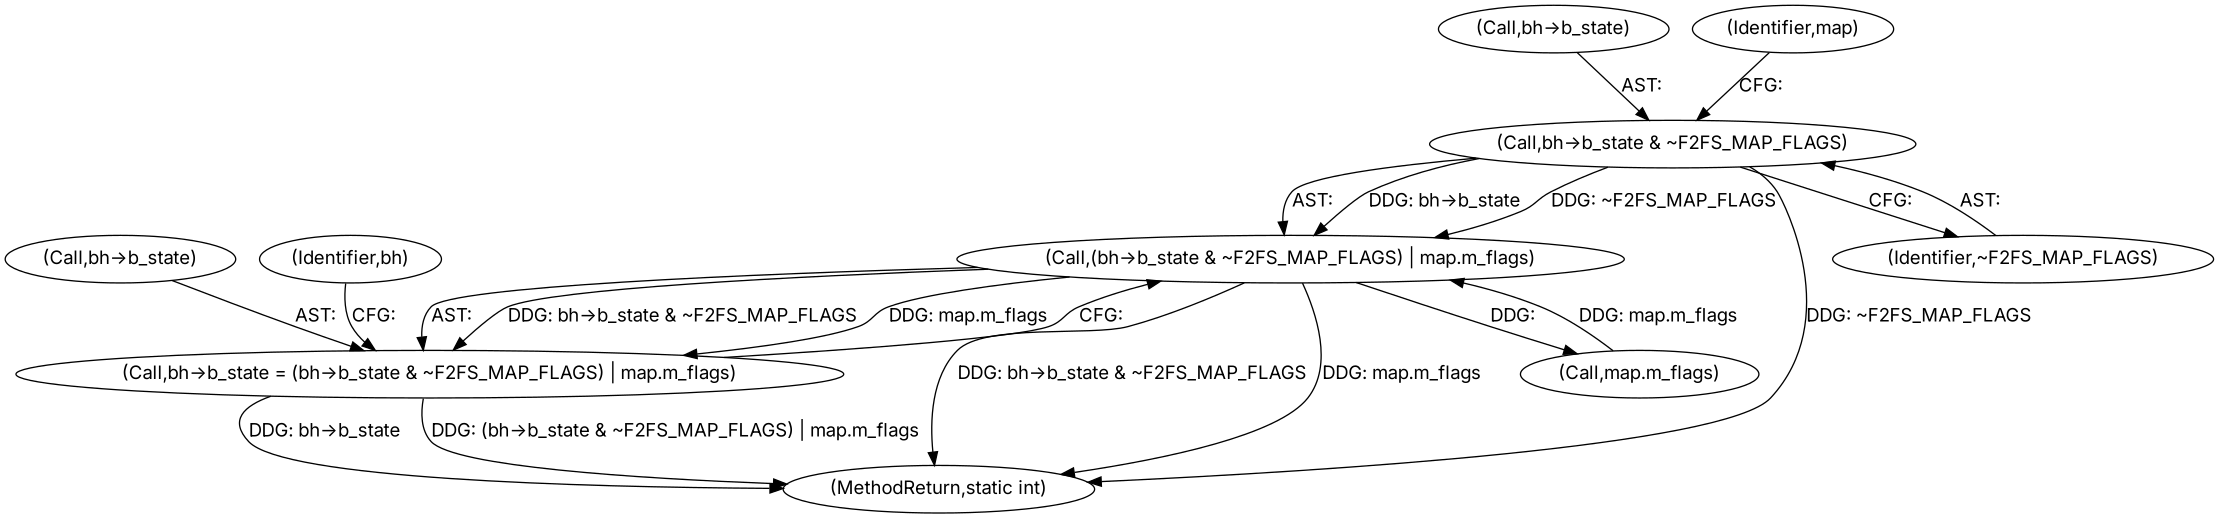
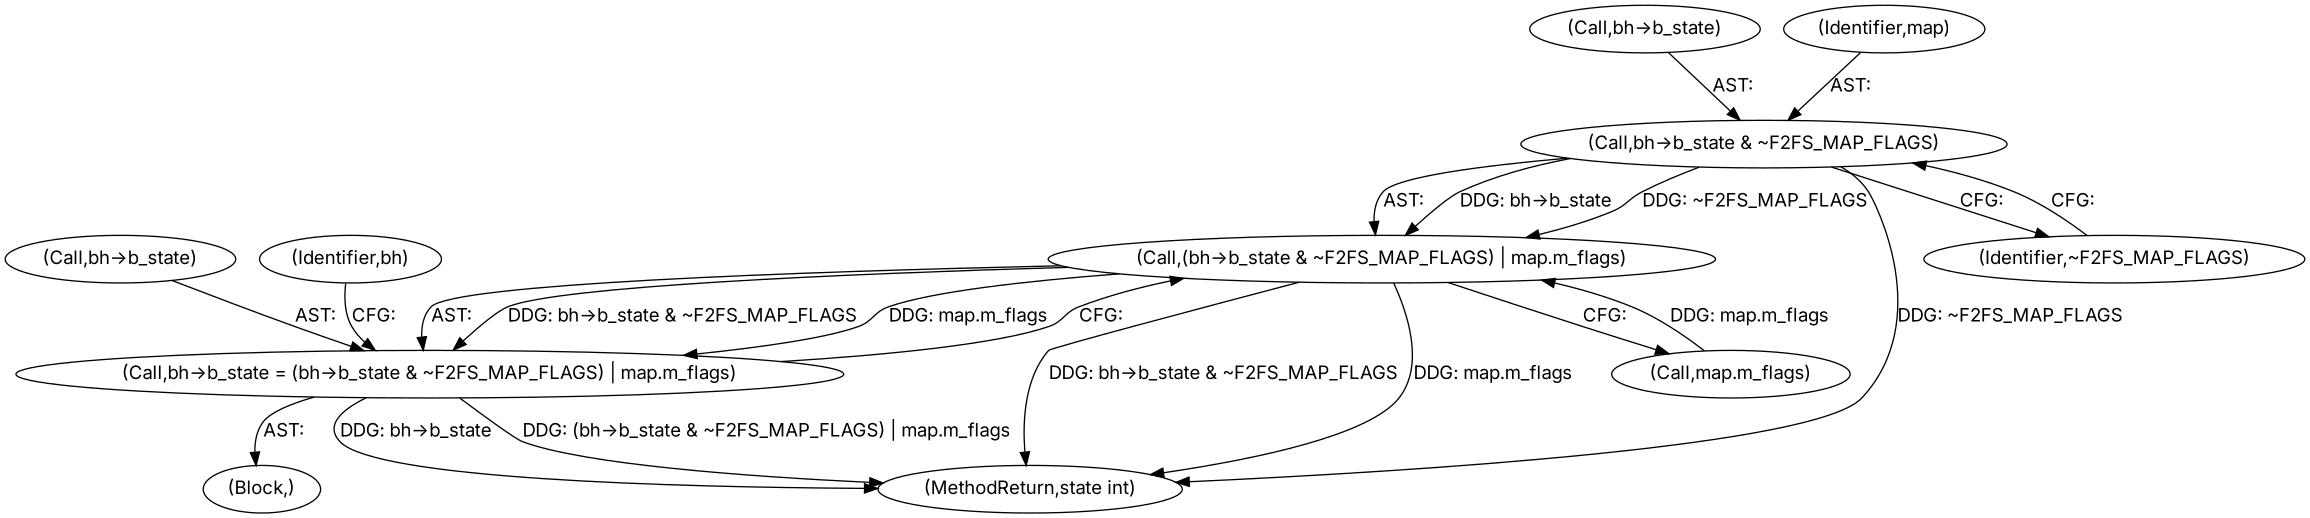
(1763, 87) -> (1853, 87)
(1983, 202) -> (2075, 202)
(1515, 317) -> (1607, 317)
none -> (262, 489)
(939, 489) -> (1030, 489)
